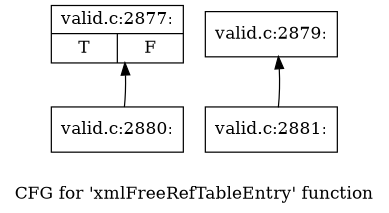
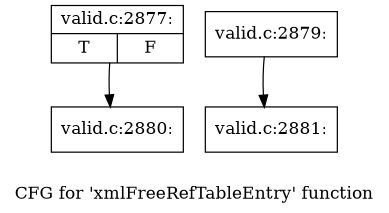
(280, 88) -> (263, 76)
(125, 91) -> (109, 79)
